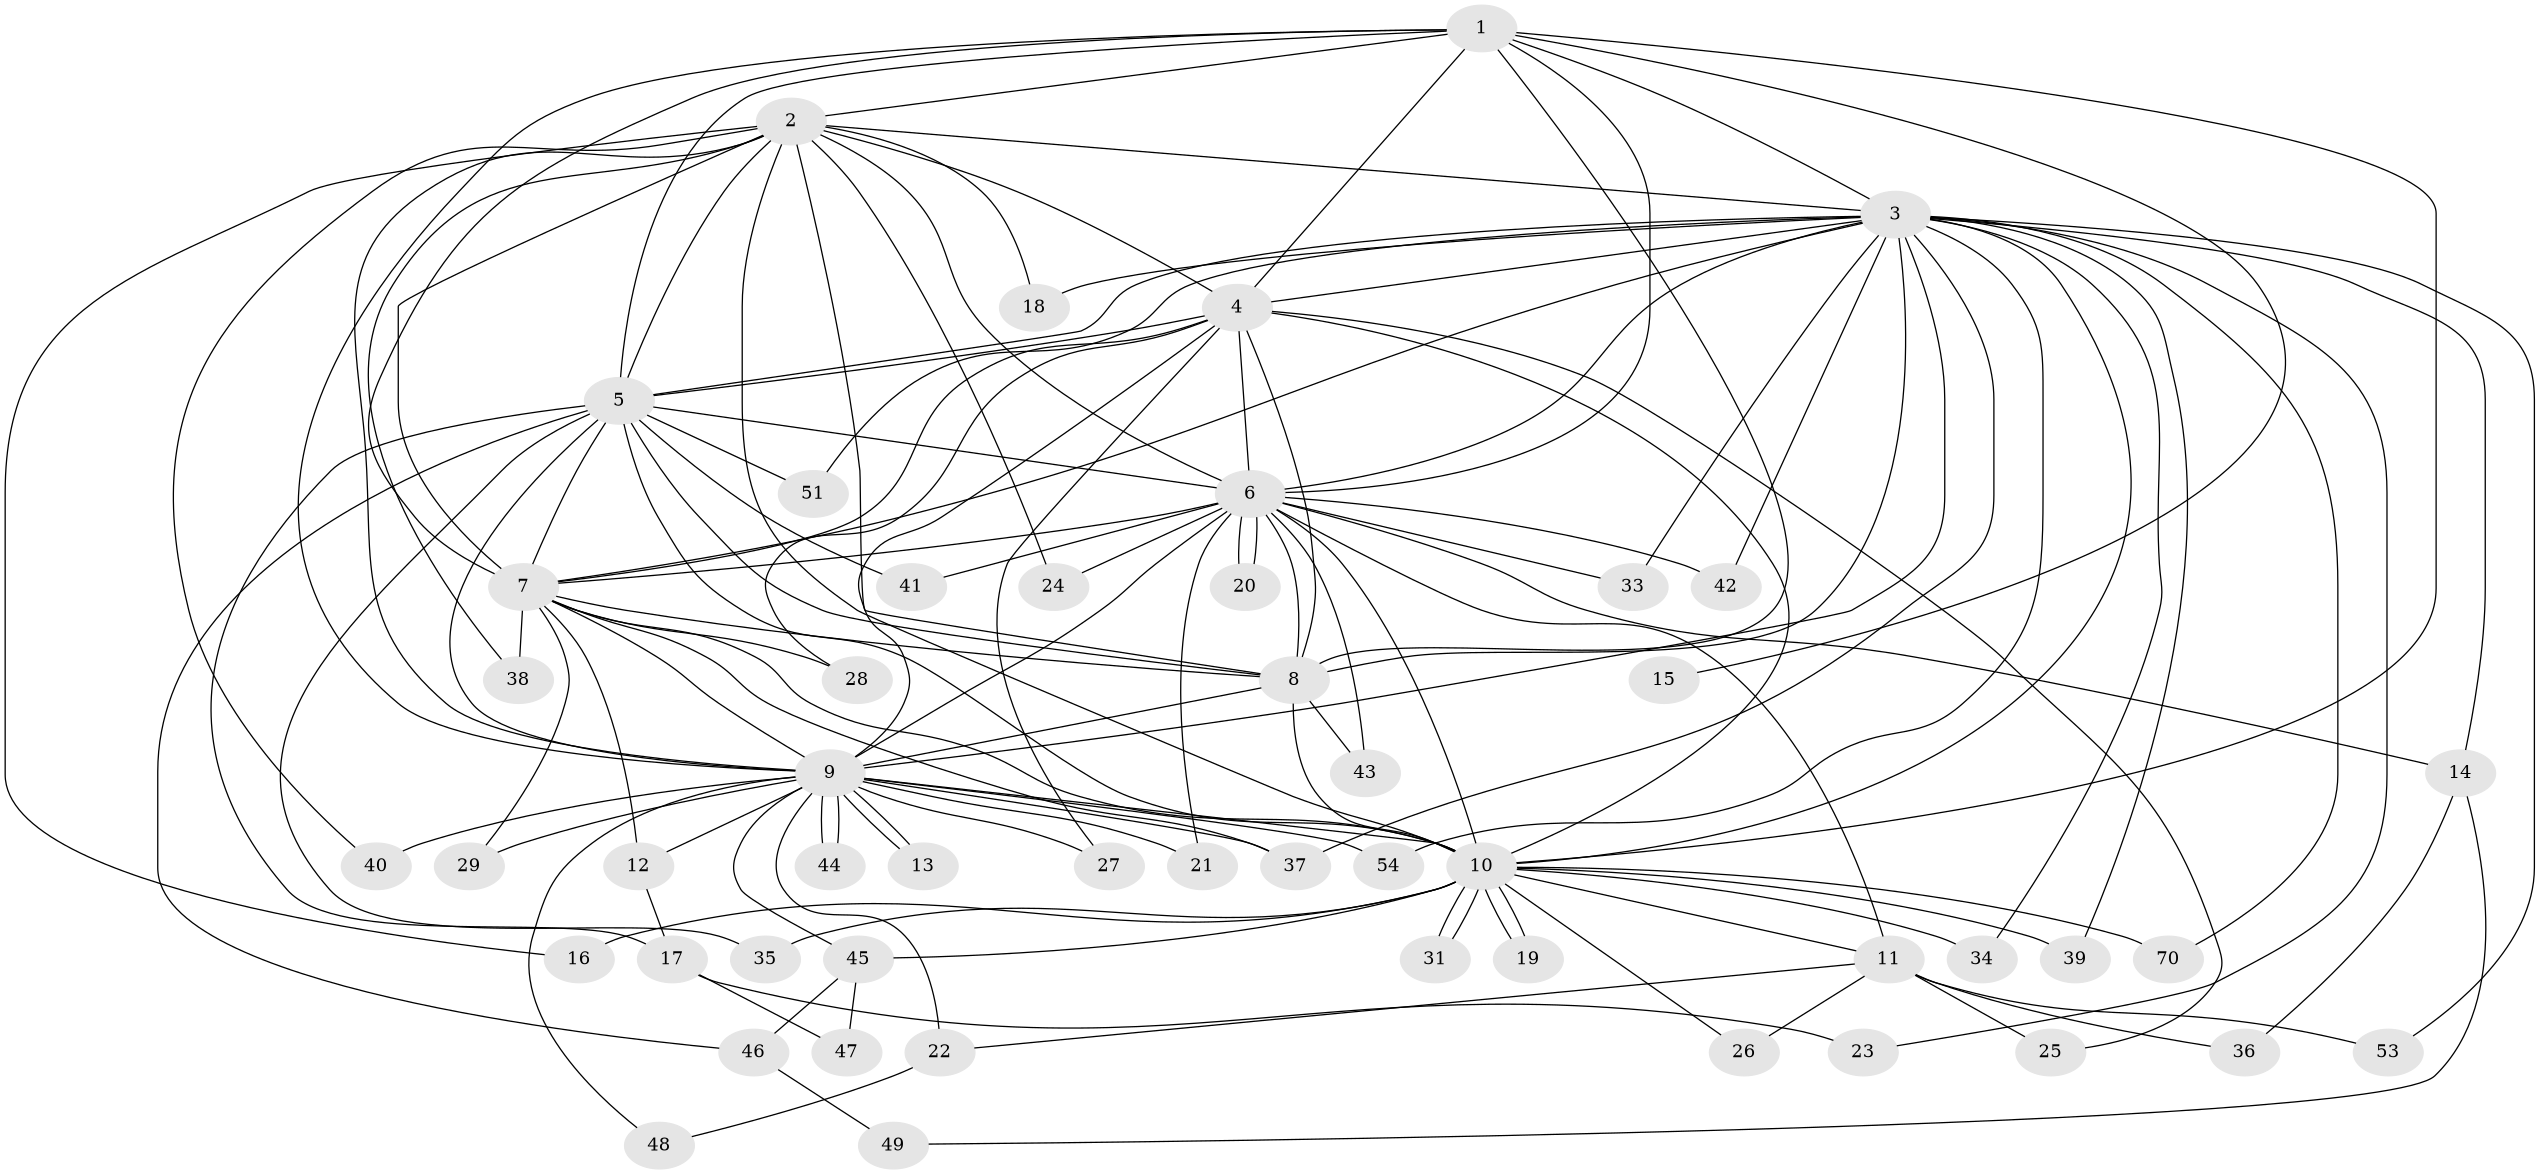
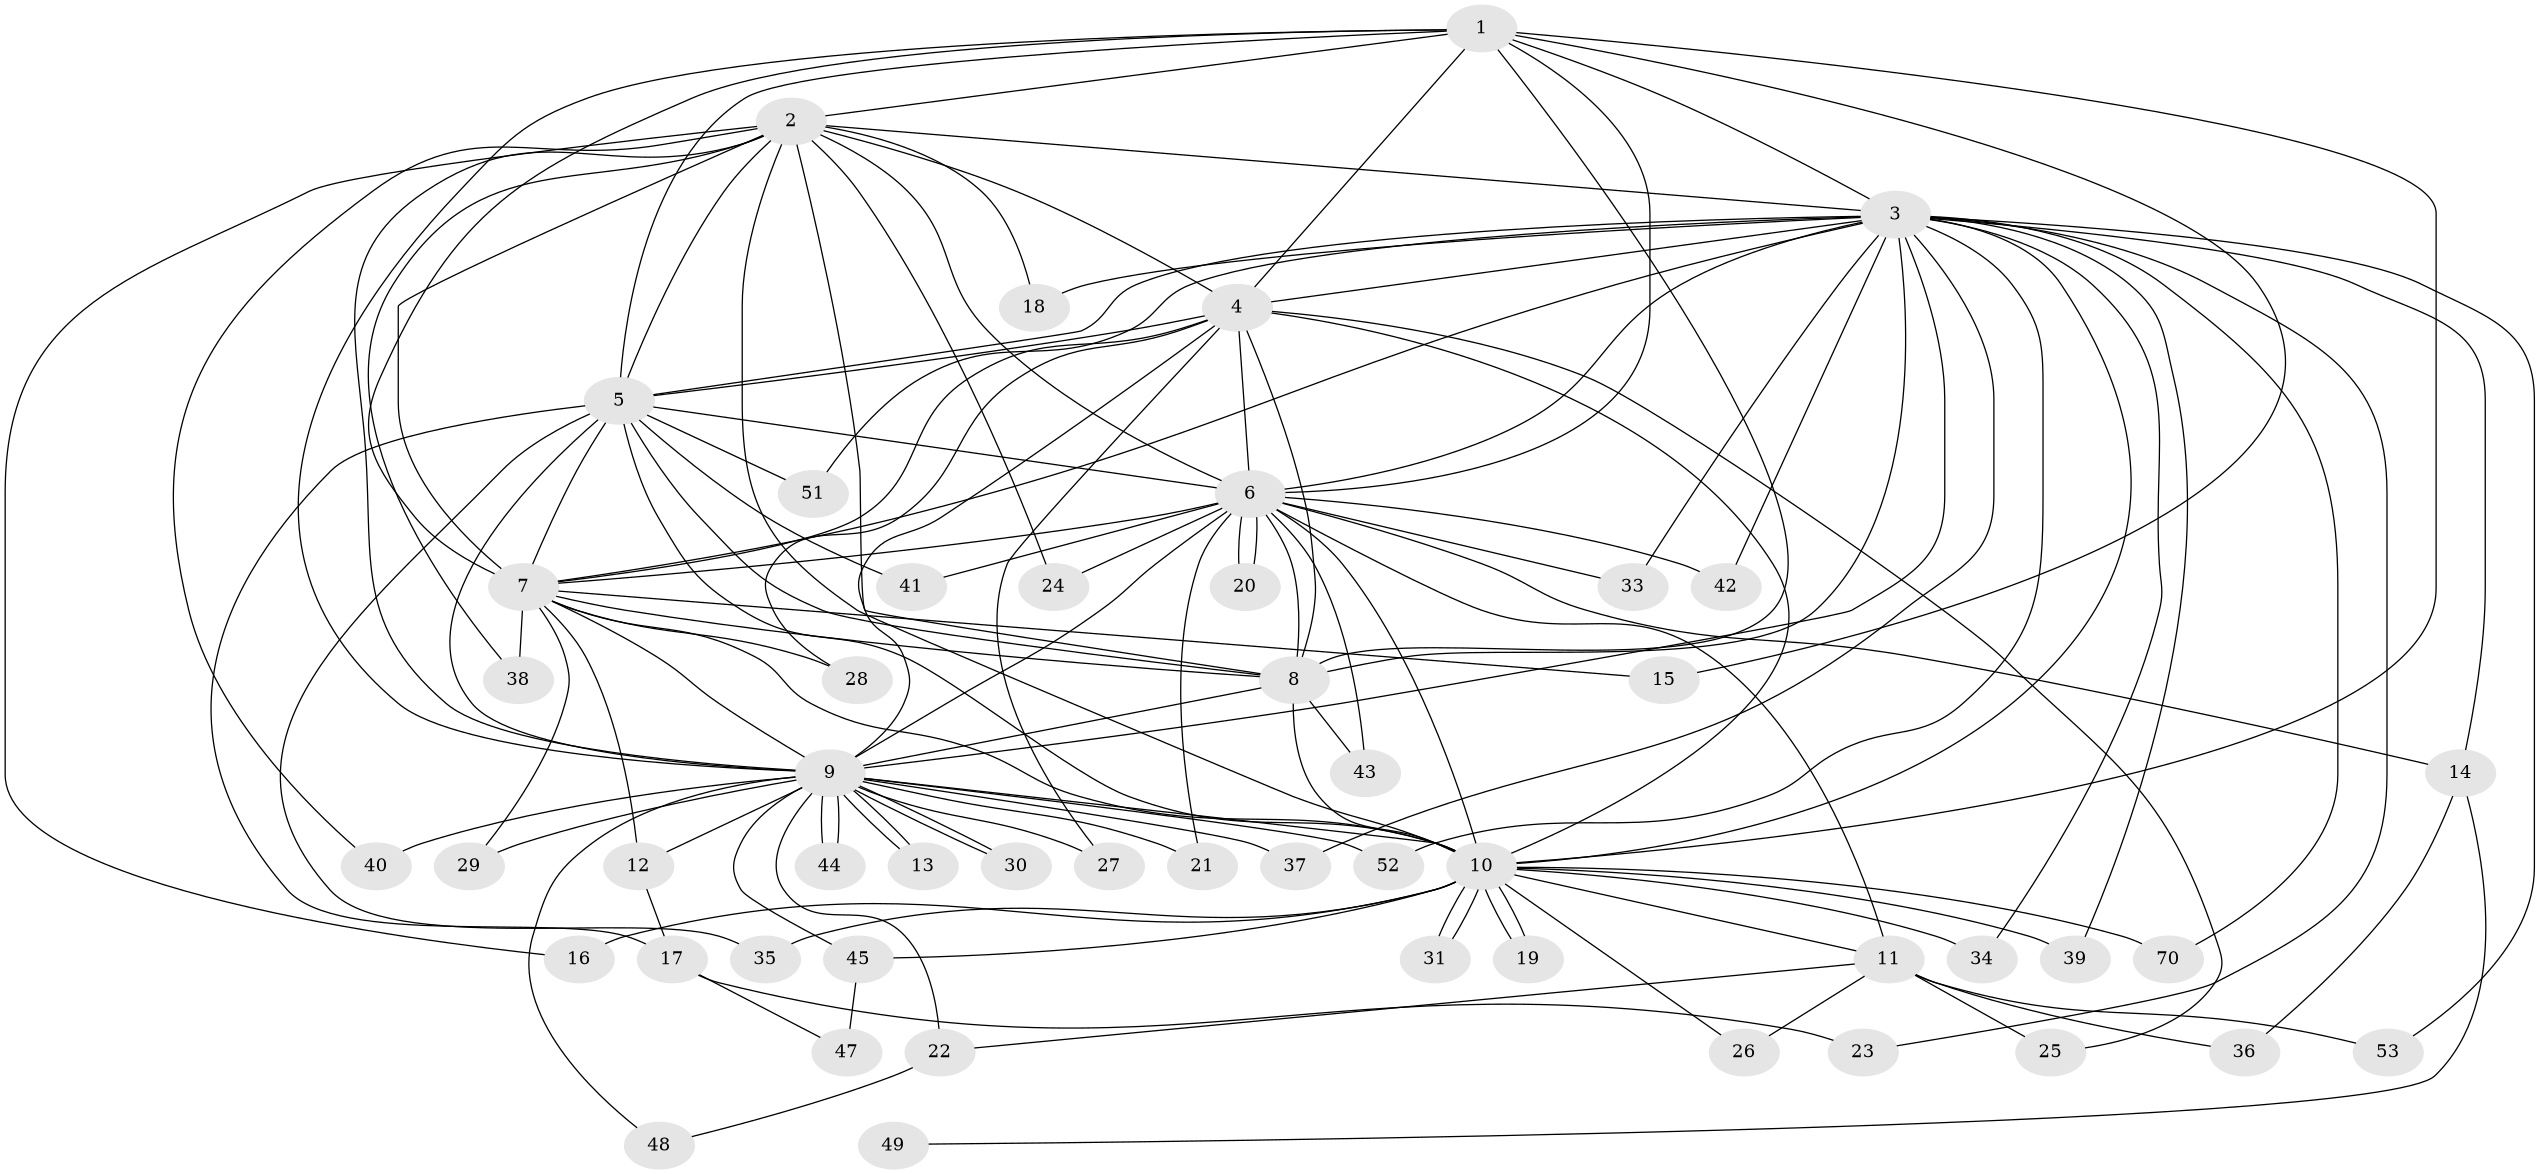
(936, 767) -> (1094, 634)
none -> (1016, 866)
(1389, 866) -> (1389, 866)
(754, 1053) -> none
